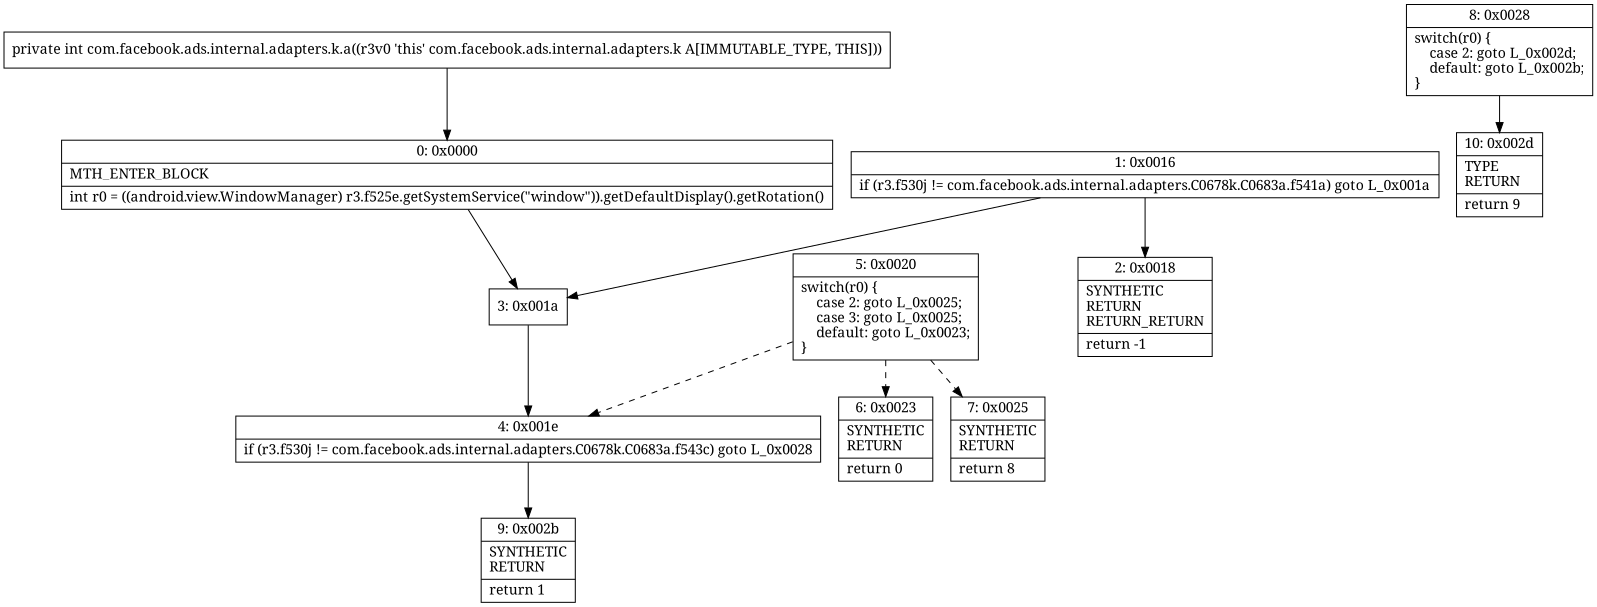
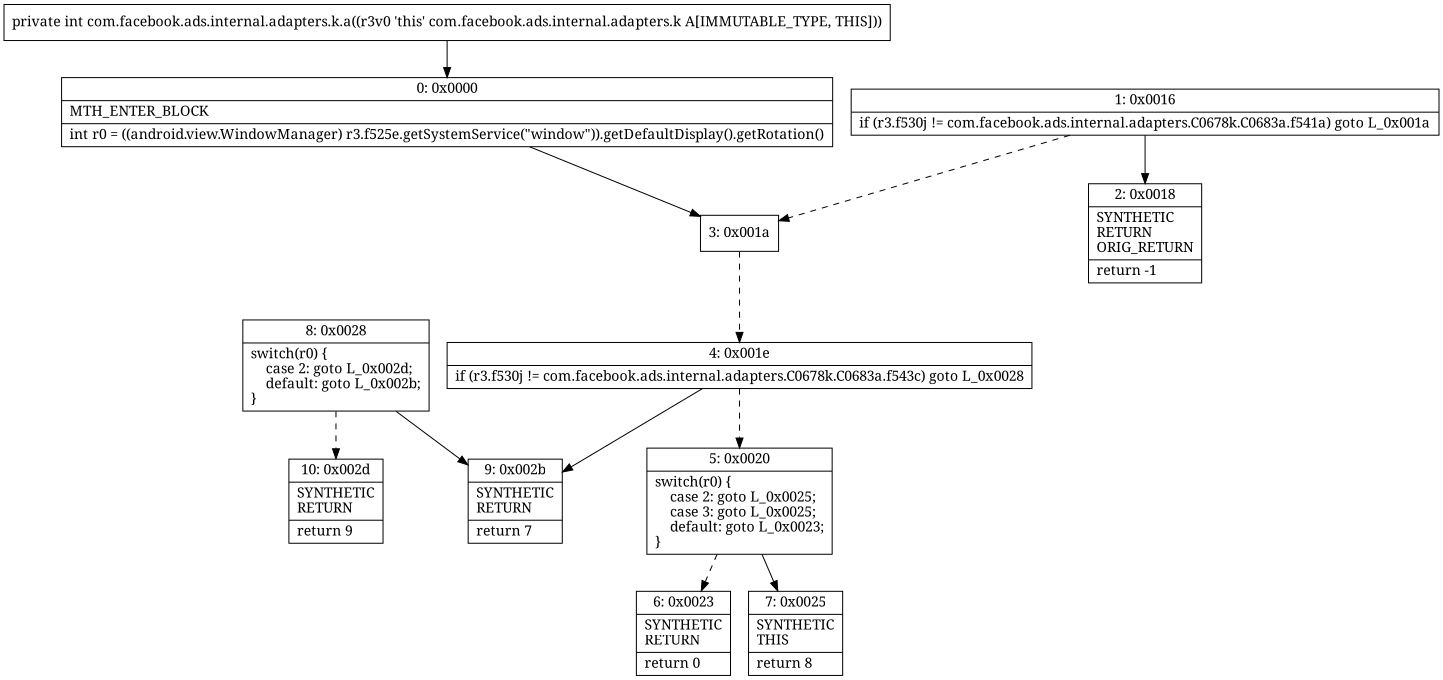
(1500, 109) -> (336, 430)
(1482, 167) -> (336, 493)
(809, 247) -> (929, 177)
(1145, 321) -> (1145, 248)
(528, 365) -> (740, 292)
(943, 375) -> (768, 568)
(696, 377) -> (740, 413)
none -> (428, 435)
(987, 446) -> (773, 640)
(517, 590) -> (504, 531)
